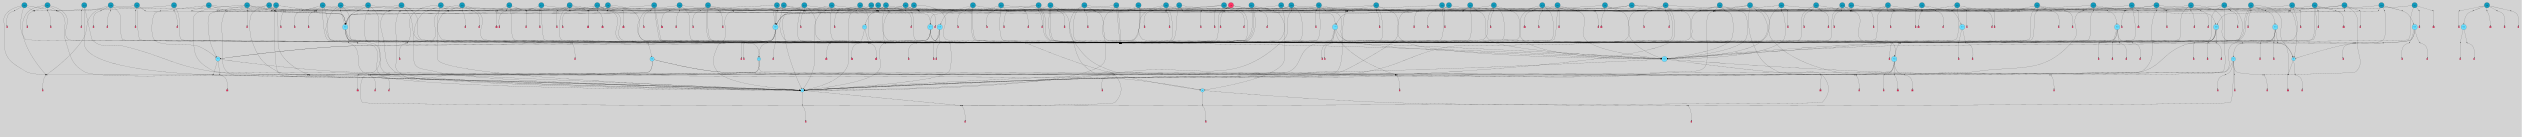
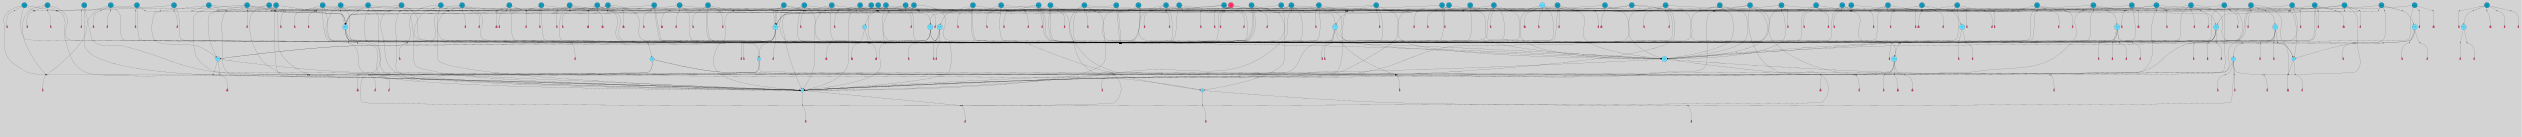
(777, 5) -> none
(1542, 5) -> (1542, 5)
